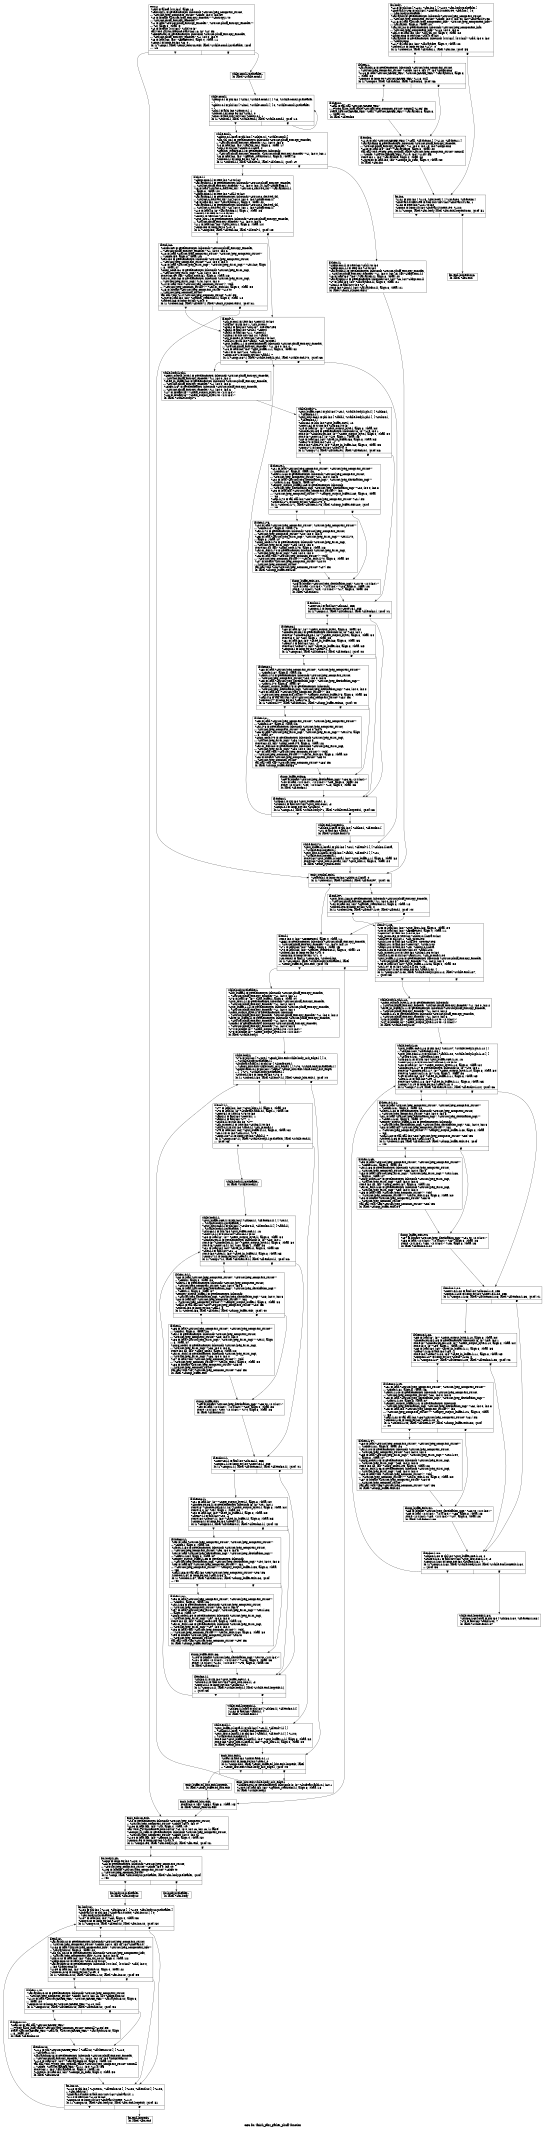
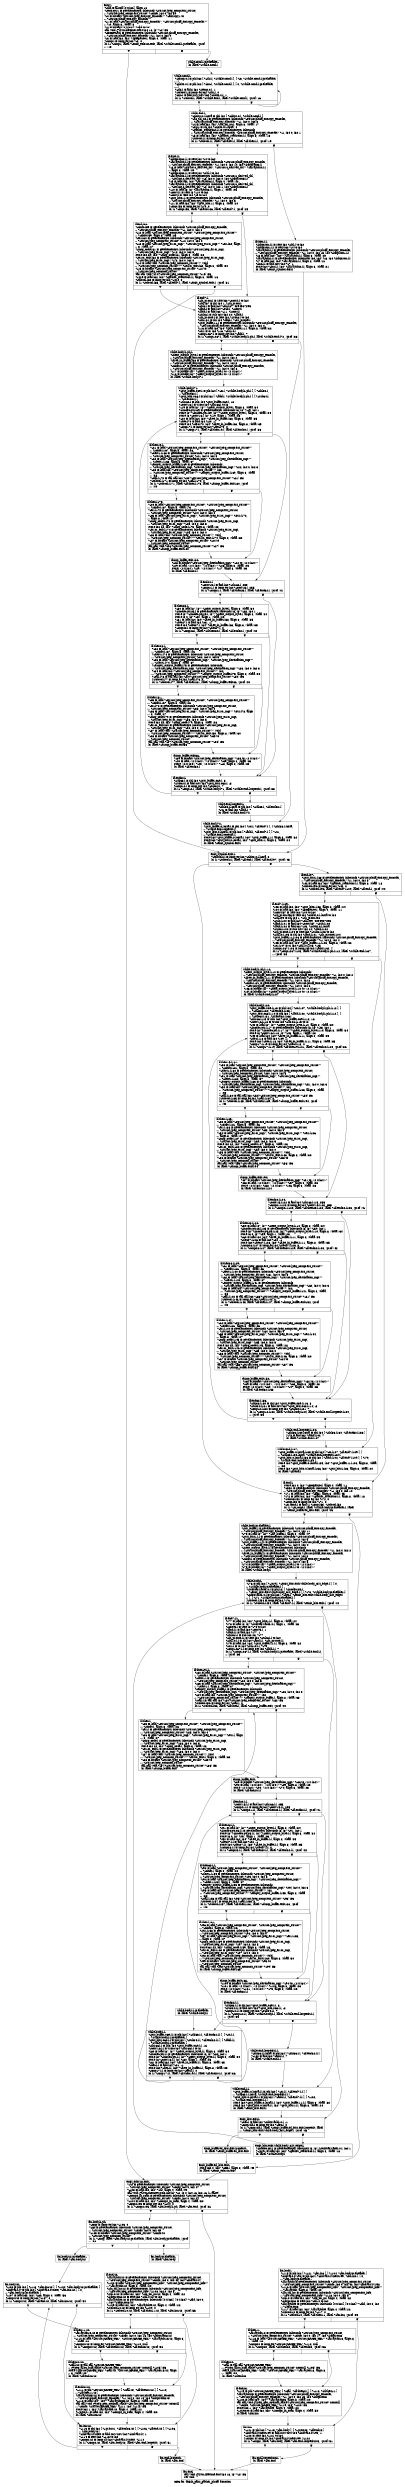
(247, 597) -> (141, 608)
(239, 1163) -> (248, 1664)
none -> (327, 1461)
(100, 1933) -> (50, 2320)
none -> (215, 2475)
